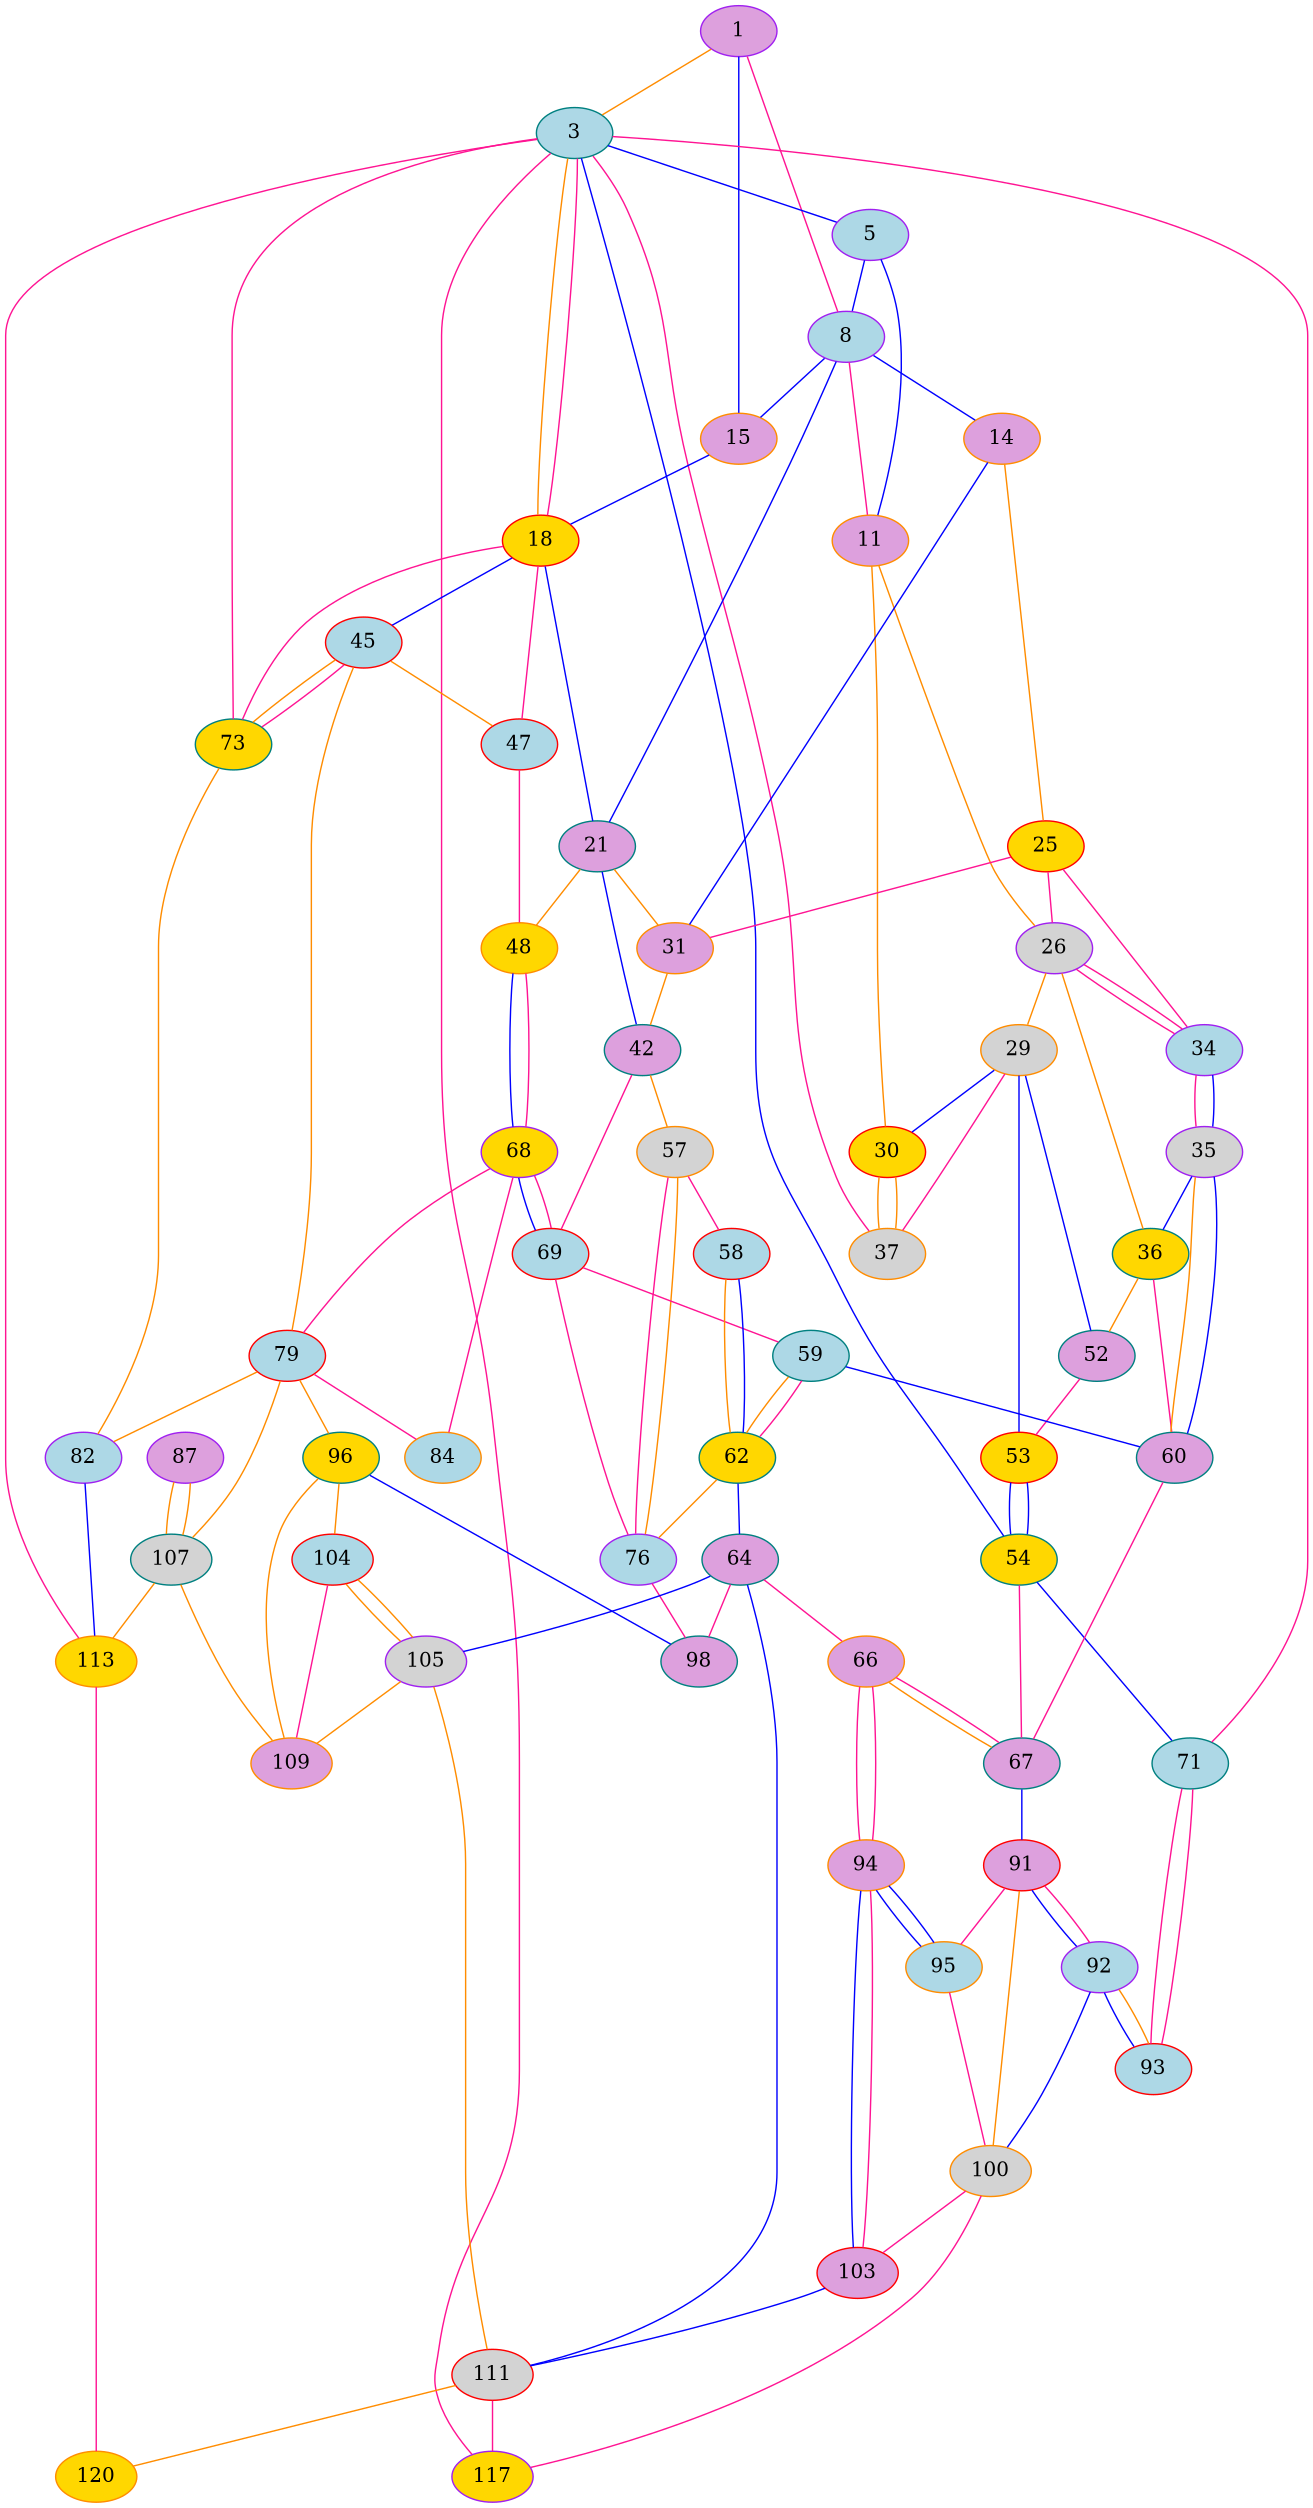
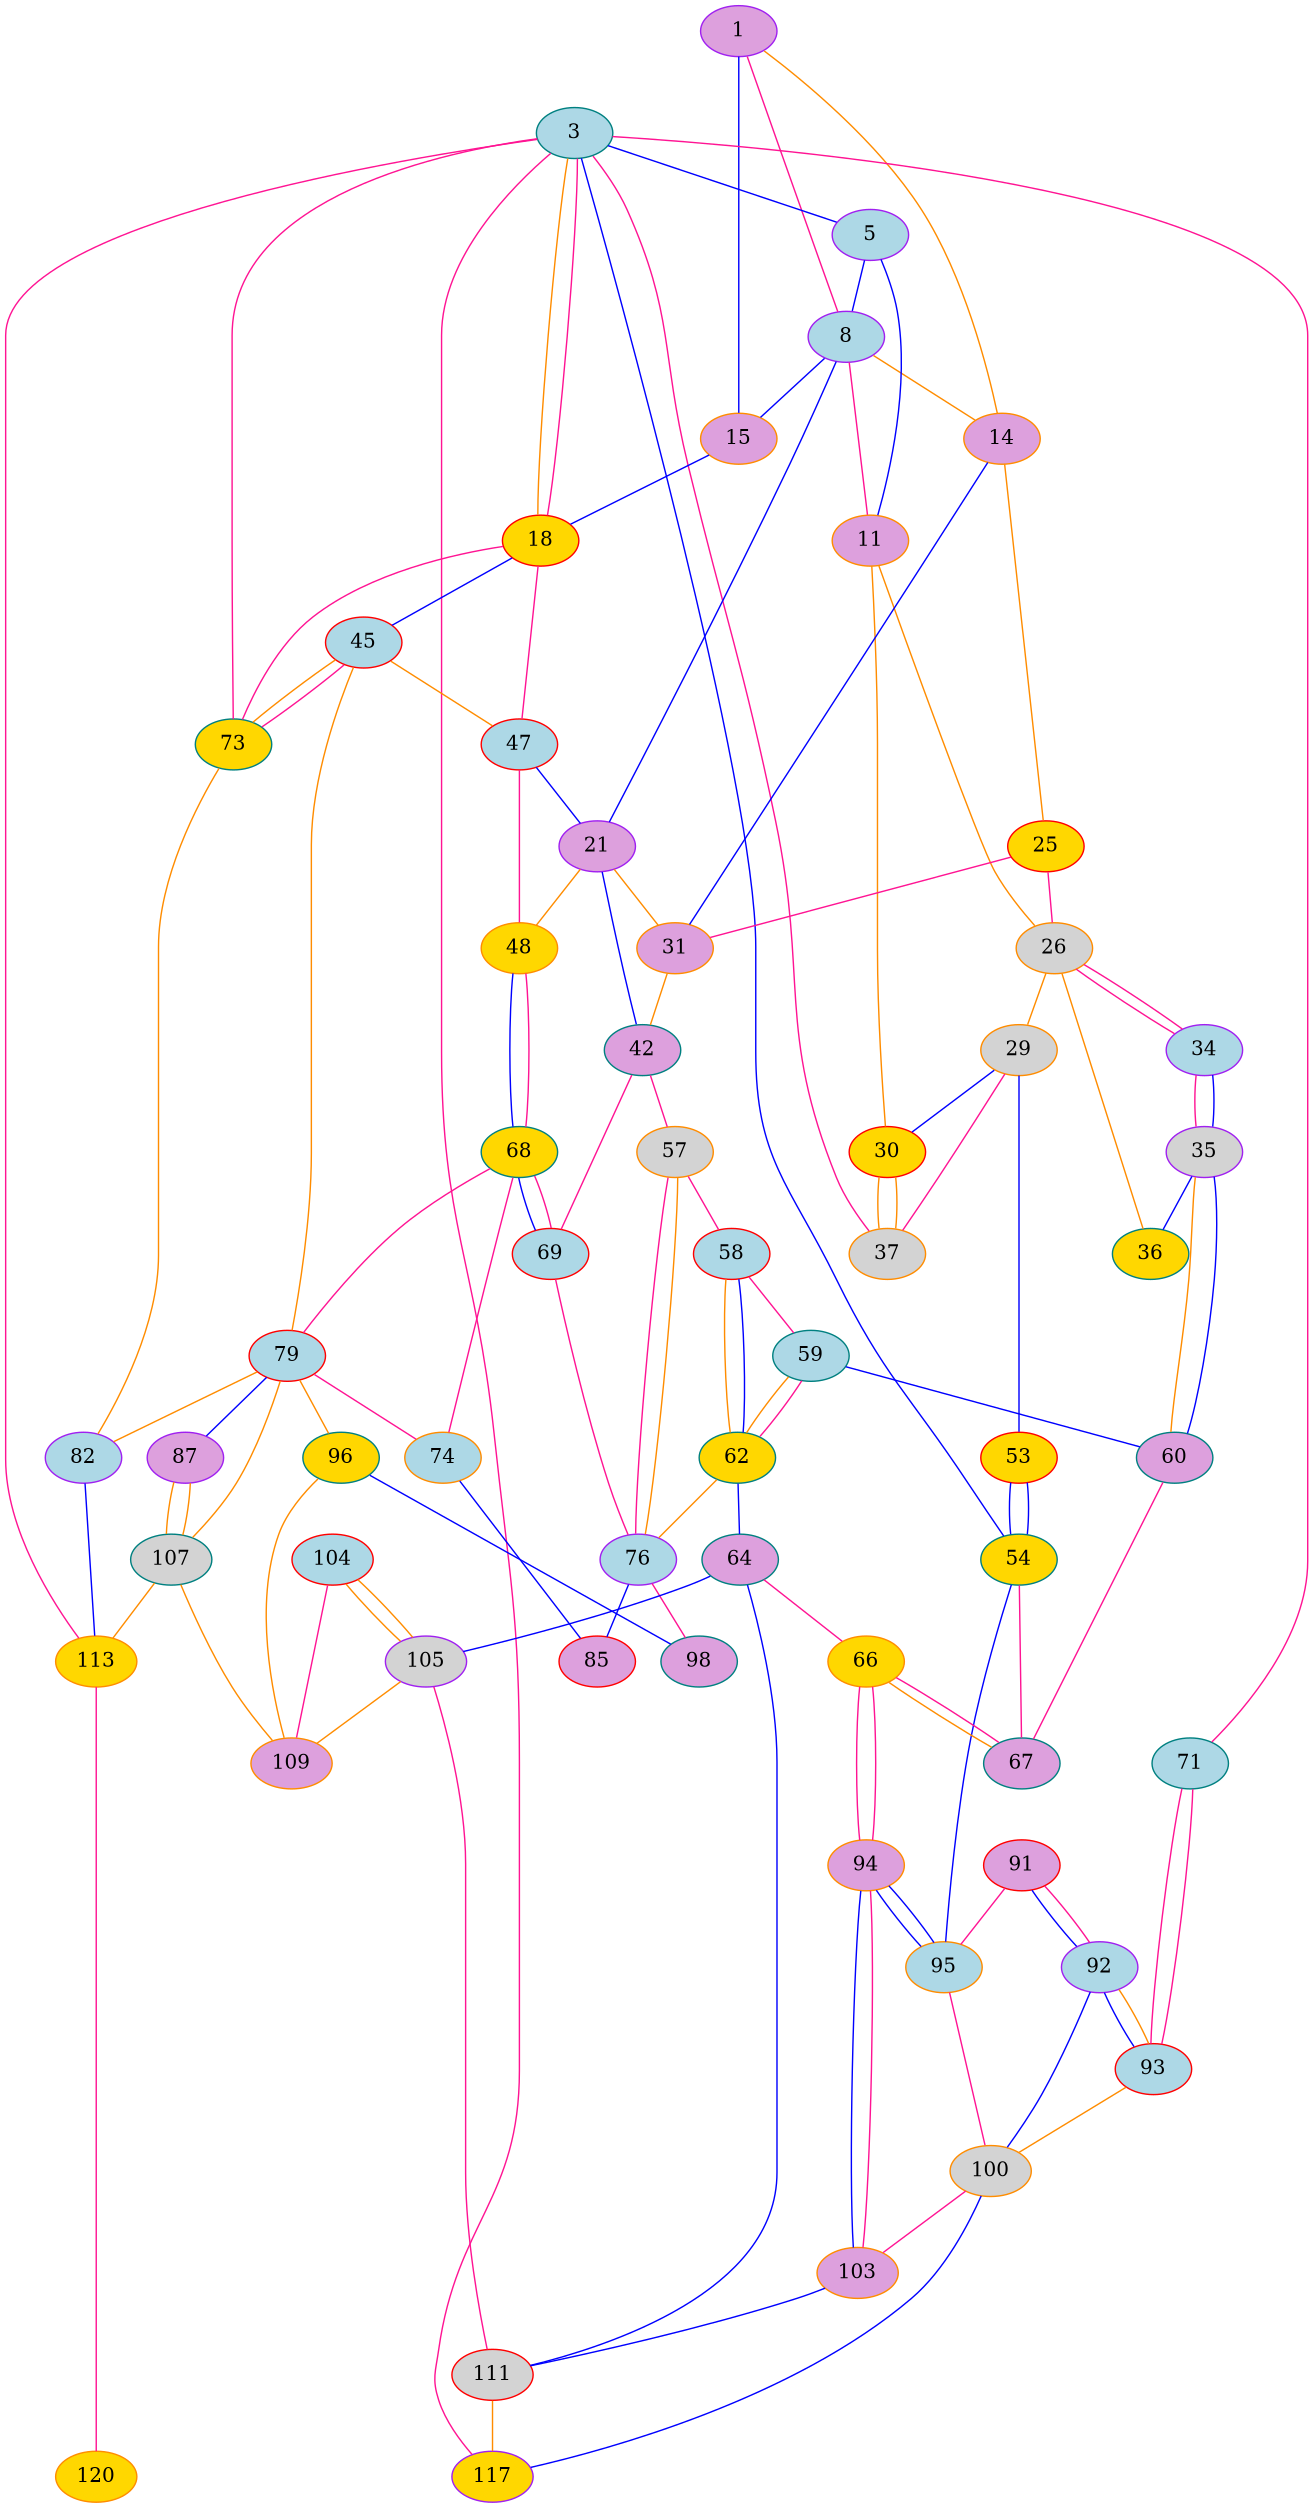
(657, 82) -> (920, 207)
(924, 388) -> (924, 388)
(569, 694) -> (558, 795)
(597, 846) -> (597, 846)
(1054, 948) -> (1054, 948)
(1125, 948) -> none
(659, 1101) -> (659, 1101)
(519, 1152) -> (519, 1152)
(681, 1305) -> (771, 1305)
(1097, 1356) -> none
(1163, 1356) -> none
none -> (237, 1407)
(443, 1458) -> (443, 1458)
(337, 1509) -> none
(720, 1611) -> none
(1104, 1661) -> (967, 1761)
none -> (597, 1662)
(866, 1662) -> (866, 1662)
(1022, 1815) -> none
(466, 2017) -> (466, 2017)
(1006, 2018) -> (1073, 2120)
(858, 2273) -> (858, 2273)
(787, 2378) -> (787, 2378)
(294, 2426) -> none
(493, 2426) -> (493, 2426)
